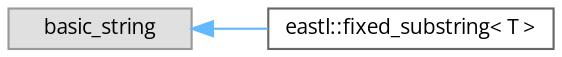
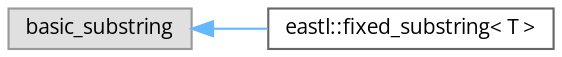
(100, 29) -> (100, 29)
